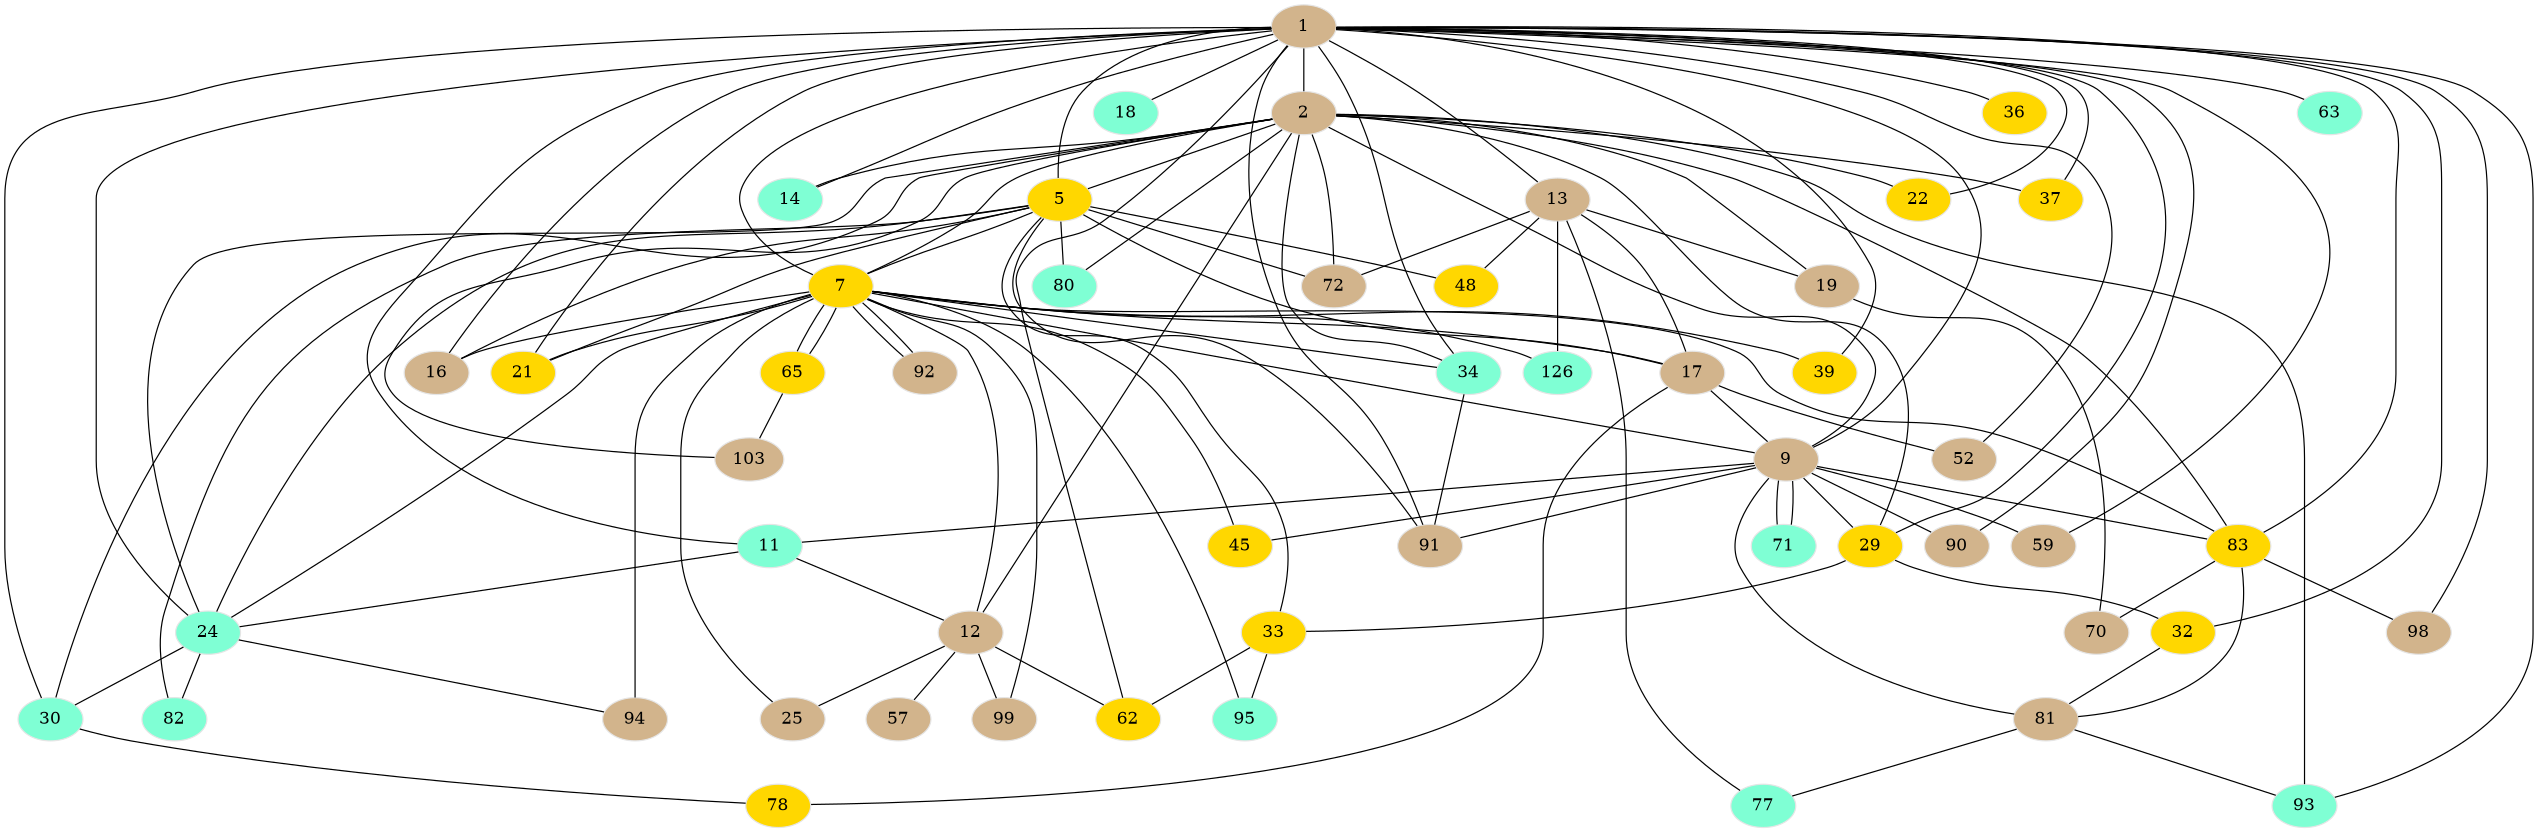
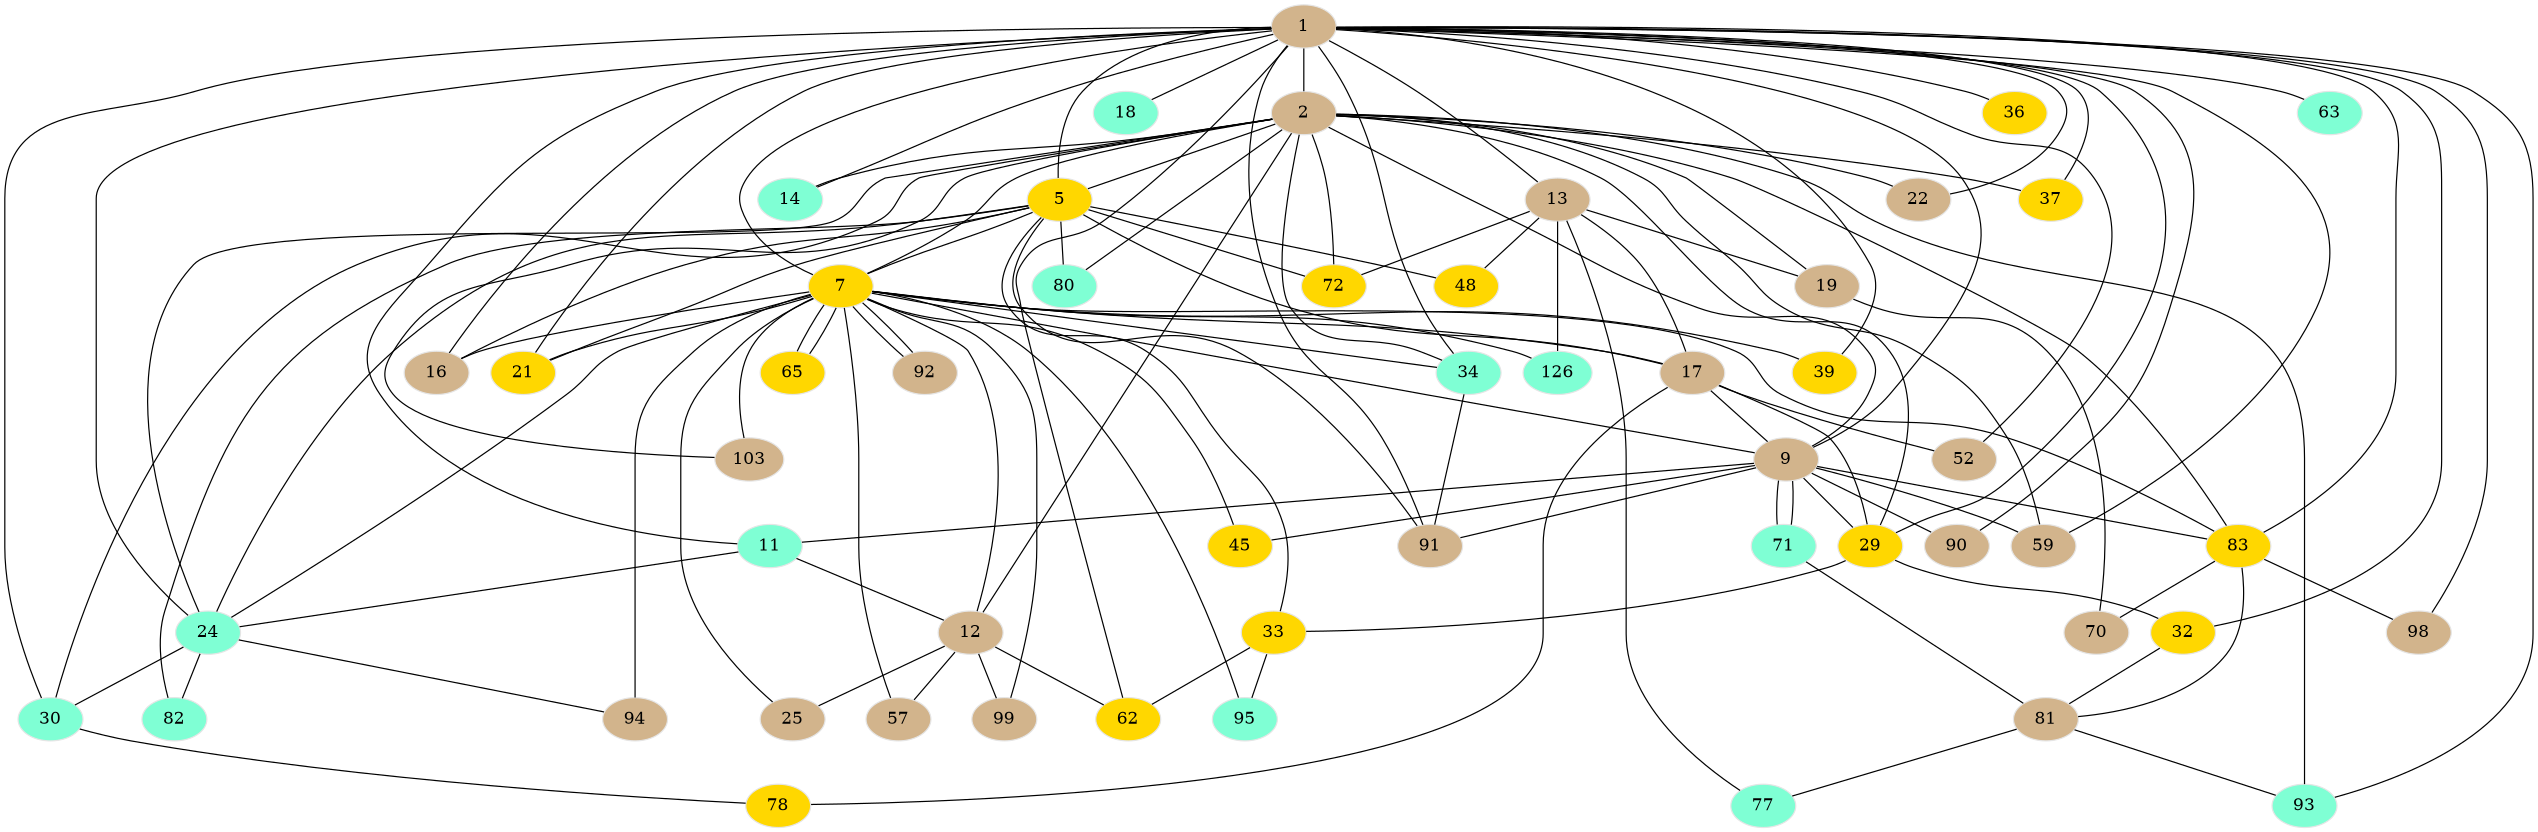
(1918, 200) -> (1918, 200)
none -> (1745, 273)
(1334, 286) -> (1334, 286)
(771, 416) -> (749, 353)
none -> (1818, 431)
none -> (859, 504)
(1818, 645) -> (1915, 633)
